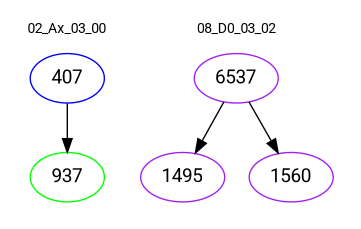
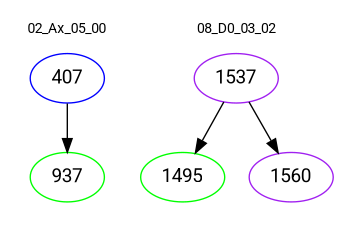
(67, 30) -> (67, 30)
(236, 78) -> (236, 78)
(183, 177) -> (183, 177)
